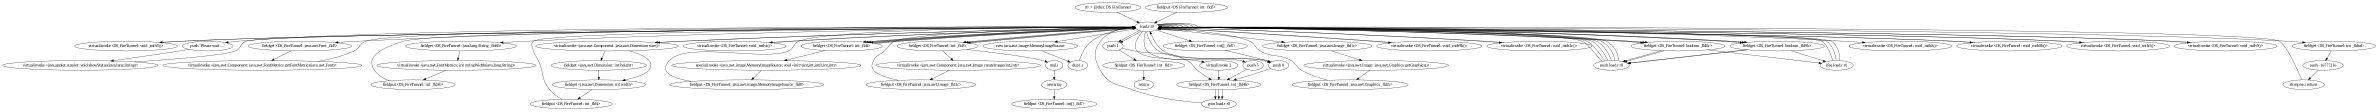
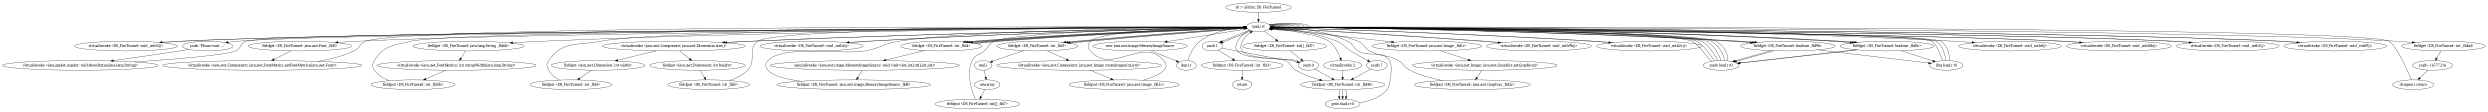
none -> (1084, 32)
(599, 74) -> (702, 74)
